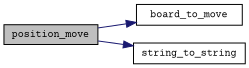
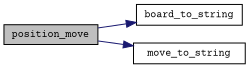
(189, 15) -> (189, 15)
(189, 53) -> (189, 53)
